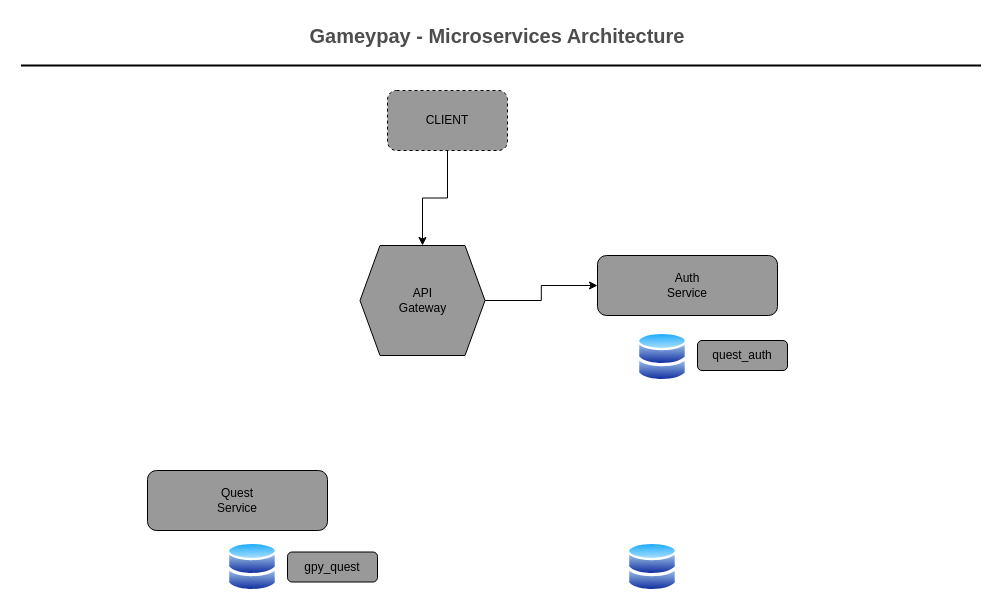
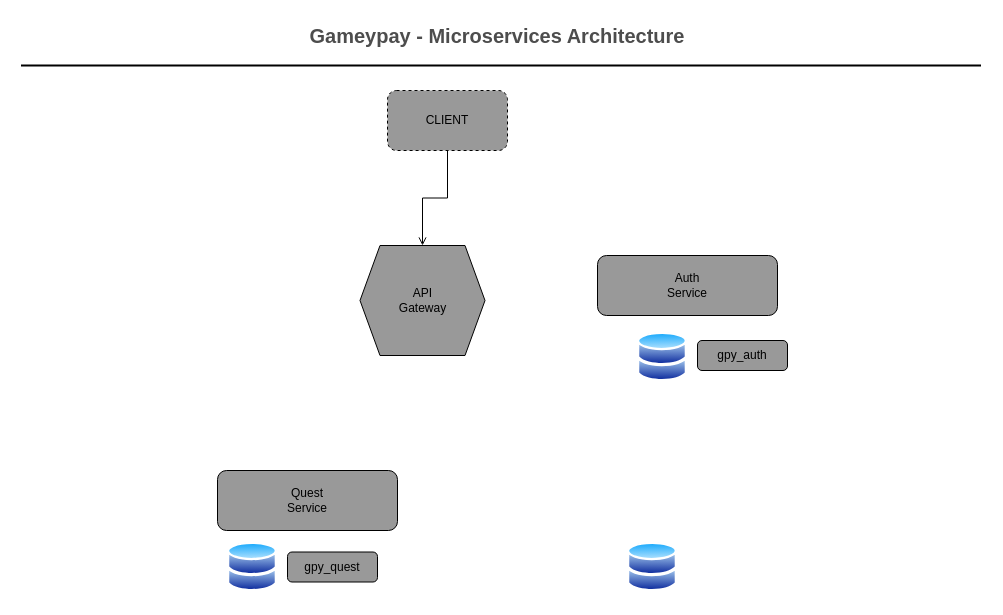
(423, 237) -> (423, 239)
(541, 297) -> none
(743, 356) -> (743, 356)
(238, 501) -> (308, 501)
